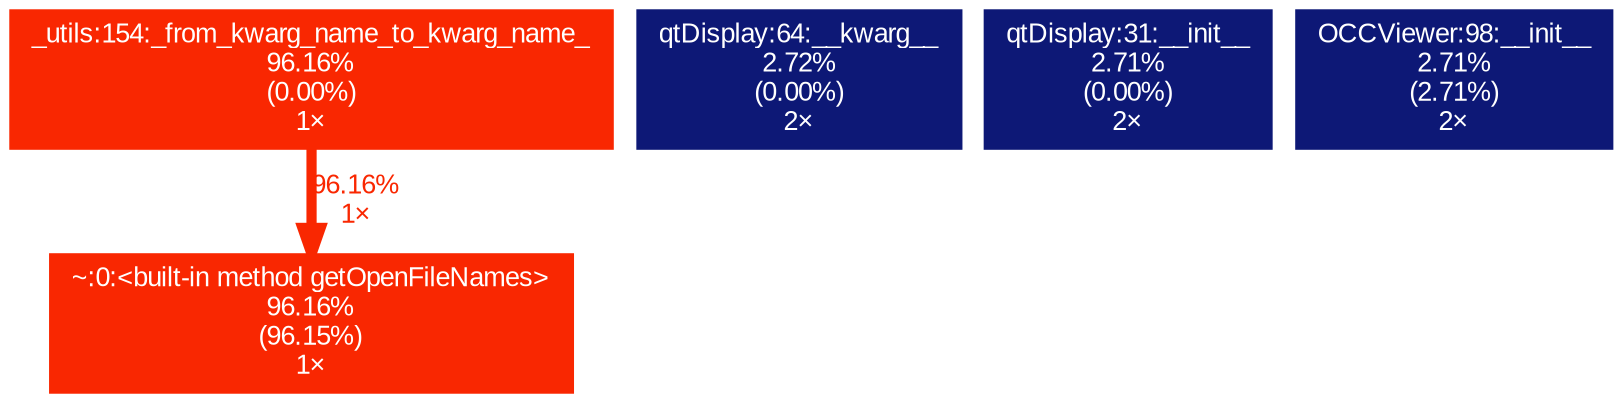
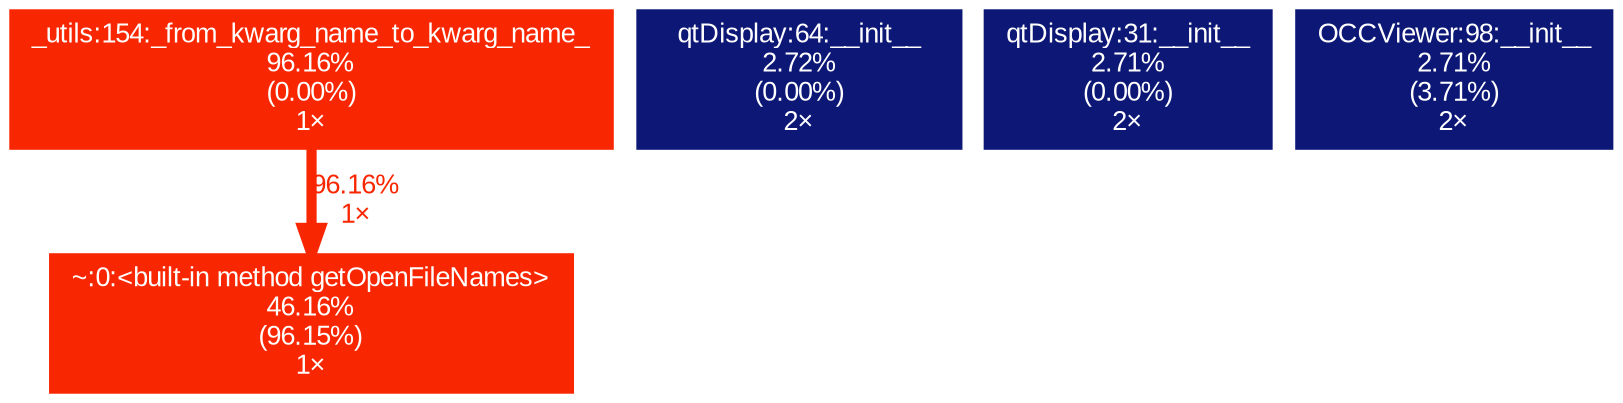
(799, 80) -> (799, 80)
(1454, 80) -> (1454, 80)
(312, 323) -> (312, 323)
